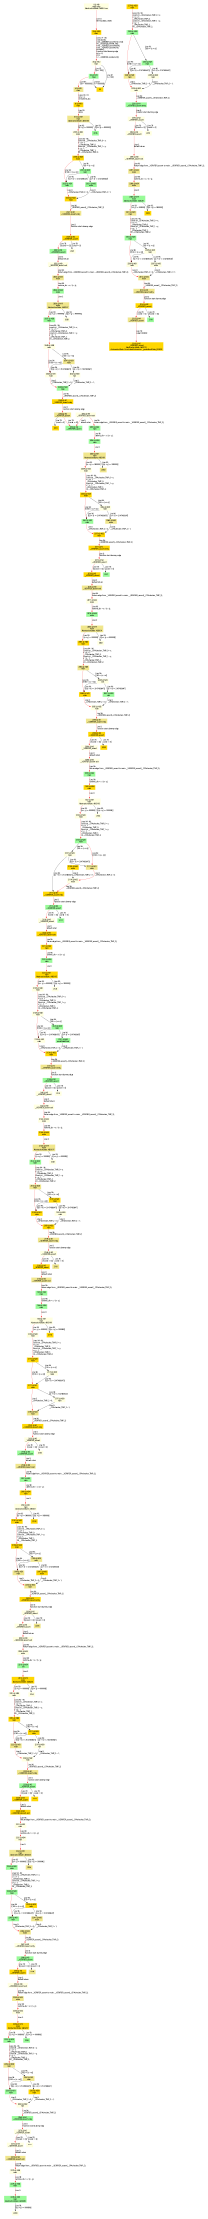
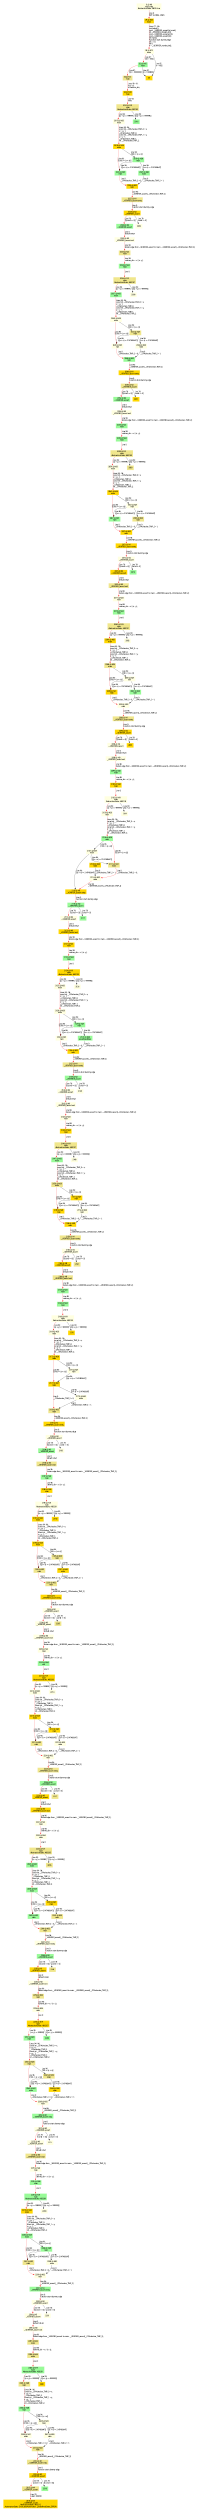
(80, 421) -> (122, 405)
(35, 1799) -> (55, 1797)
none -> (27, 2204)
